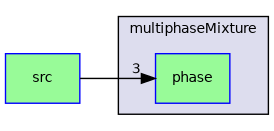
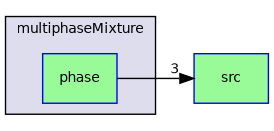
(109, 78) -> (147, 78)
